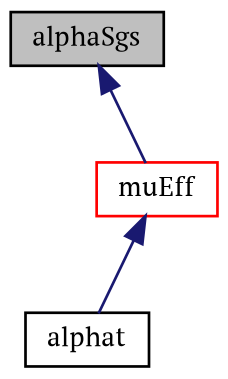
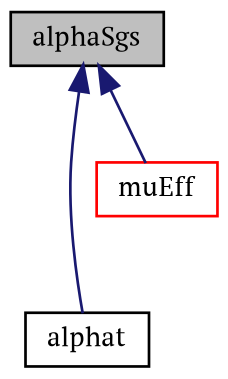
(116, 277) -> (71, 203)
